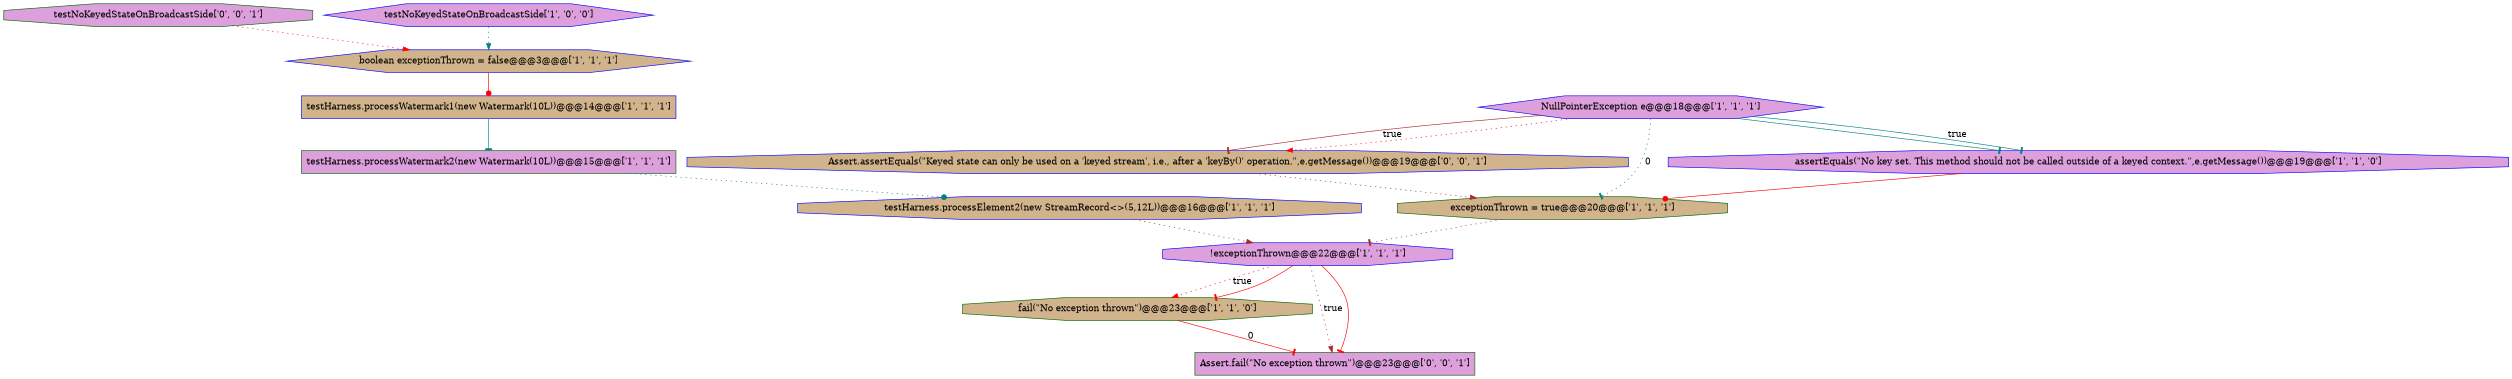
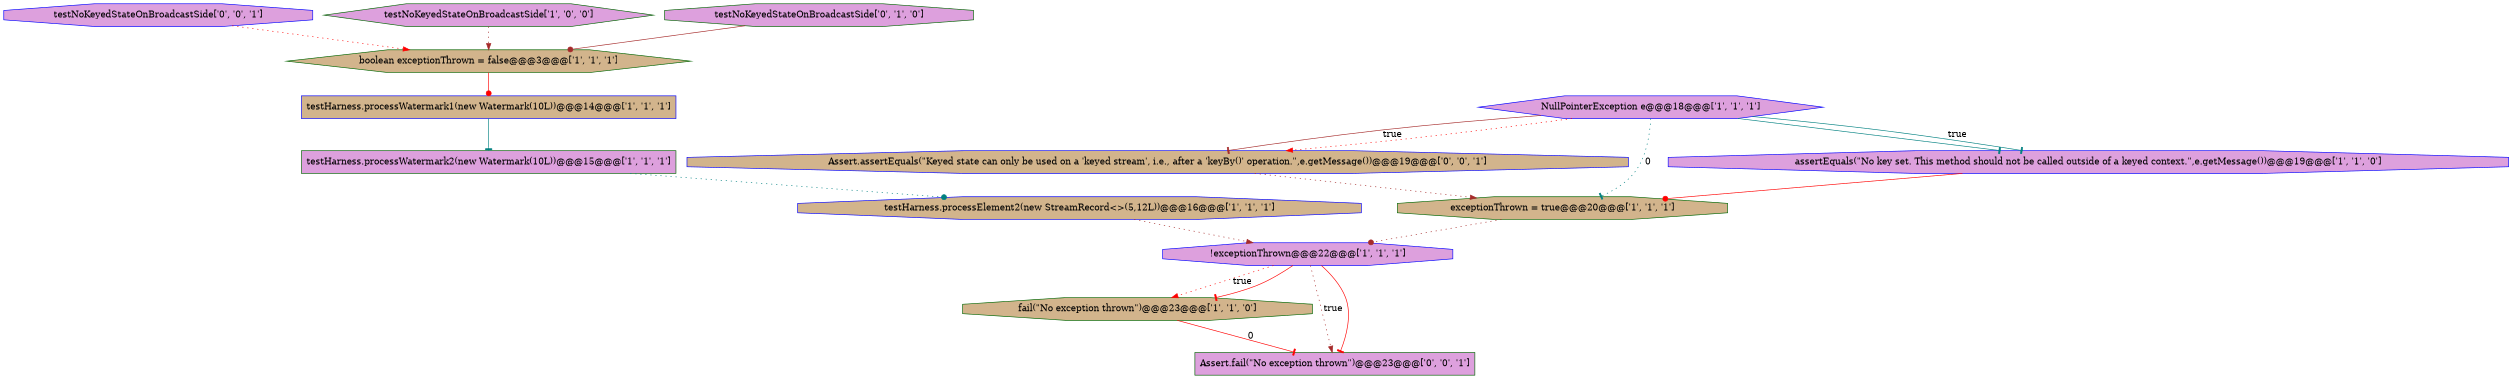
(158, 15) -> (158, 15)
(489, 15) -> (489, 15)
none -> (819, 15)
(489, 35) -> (489, 35)
(489, 61) -> (489, 61)
(1437, 231) -> (1437, 231)
